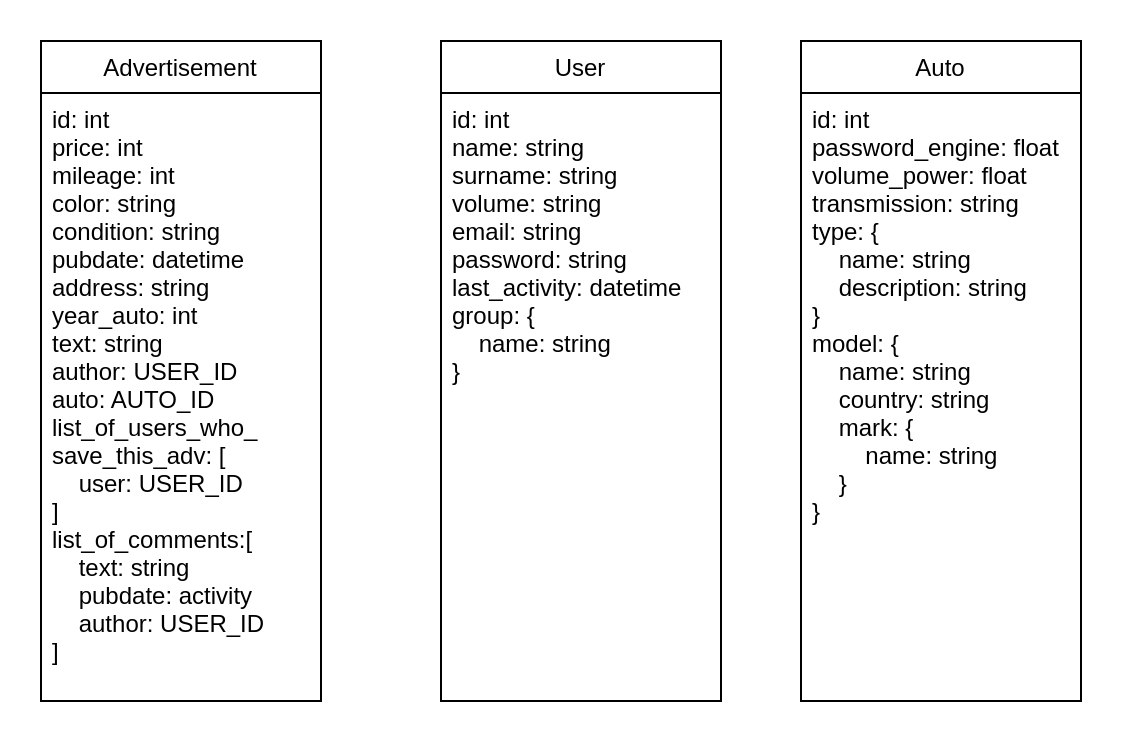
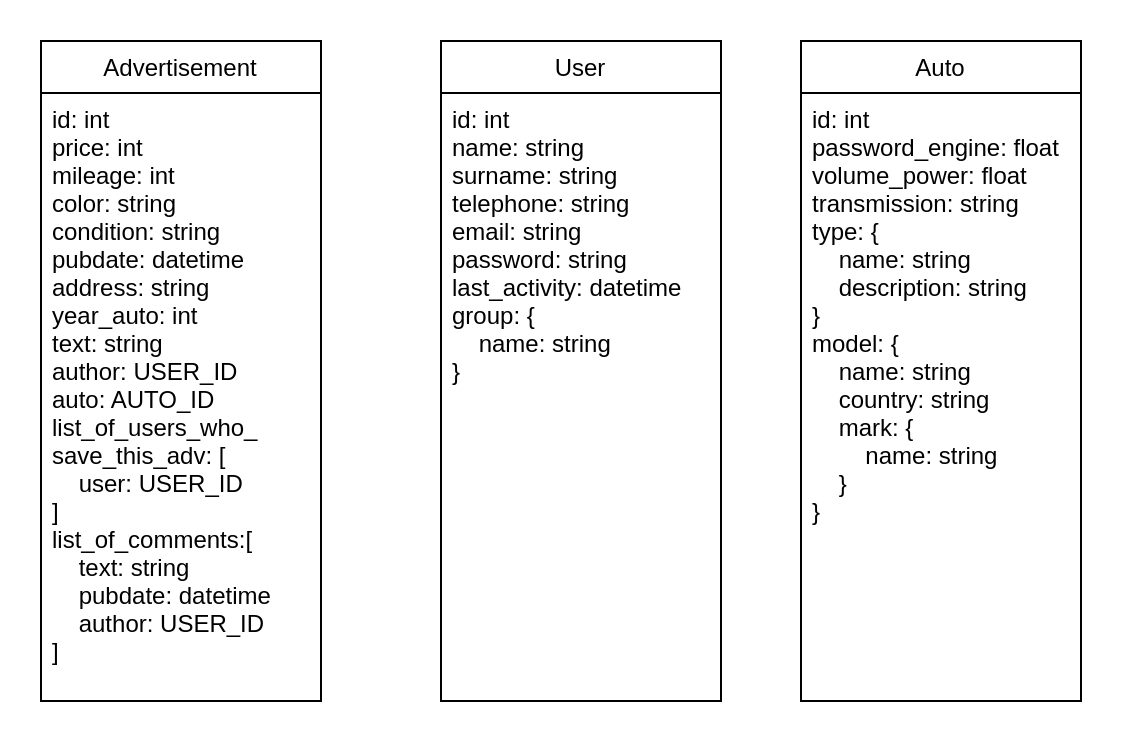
(87, 120) -> (87, 120)
(487, 120) -> (487, 120)
